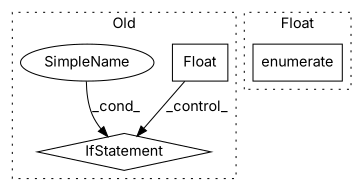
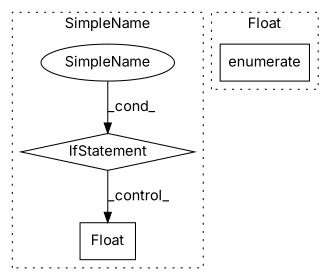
(124, 24) -> (108, 24)
(164, 105) -> (108, 191)
